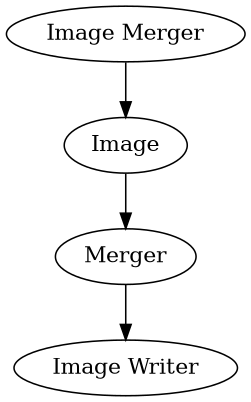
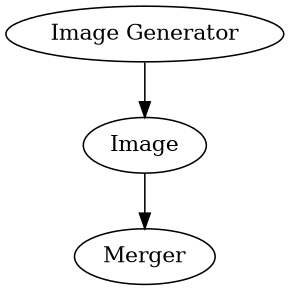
(126, 34) -> (145, 34)
(126, 368) -> none
